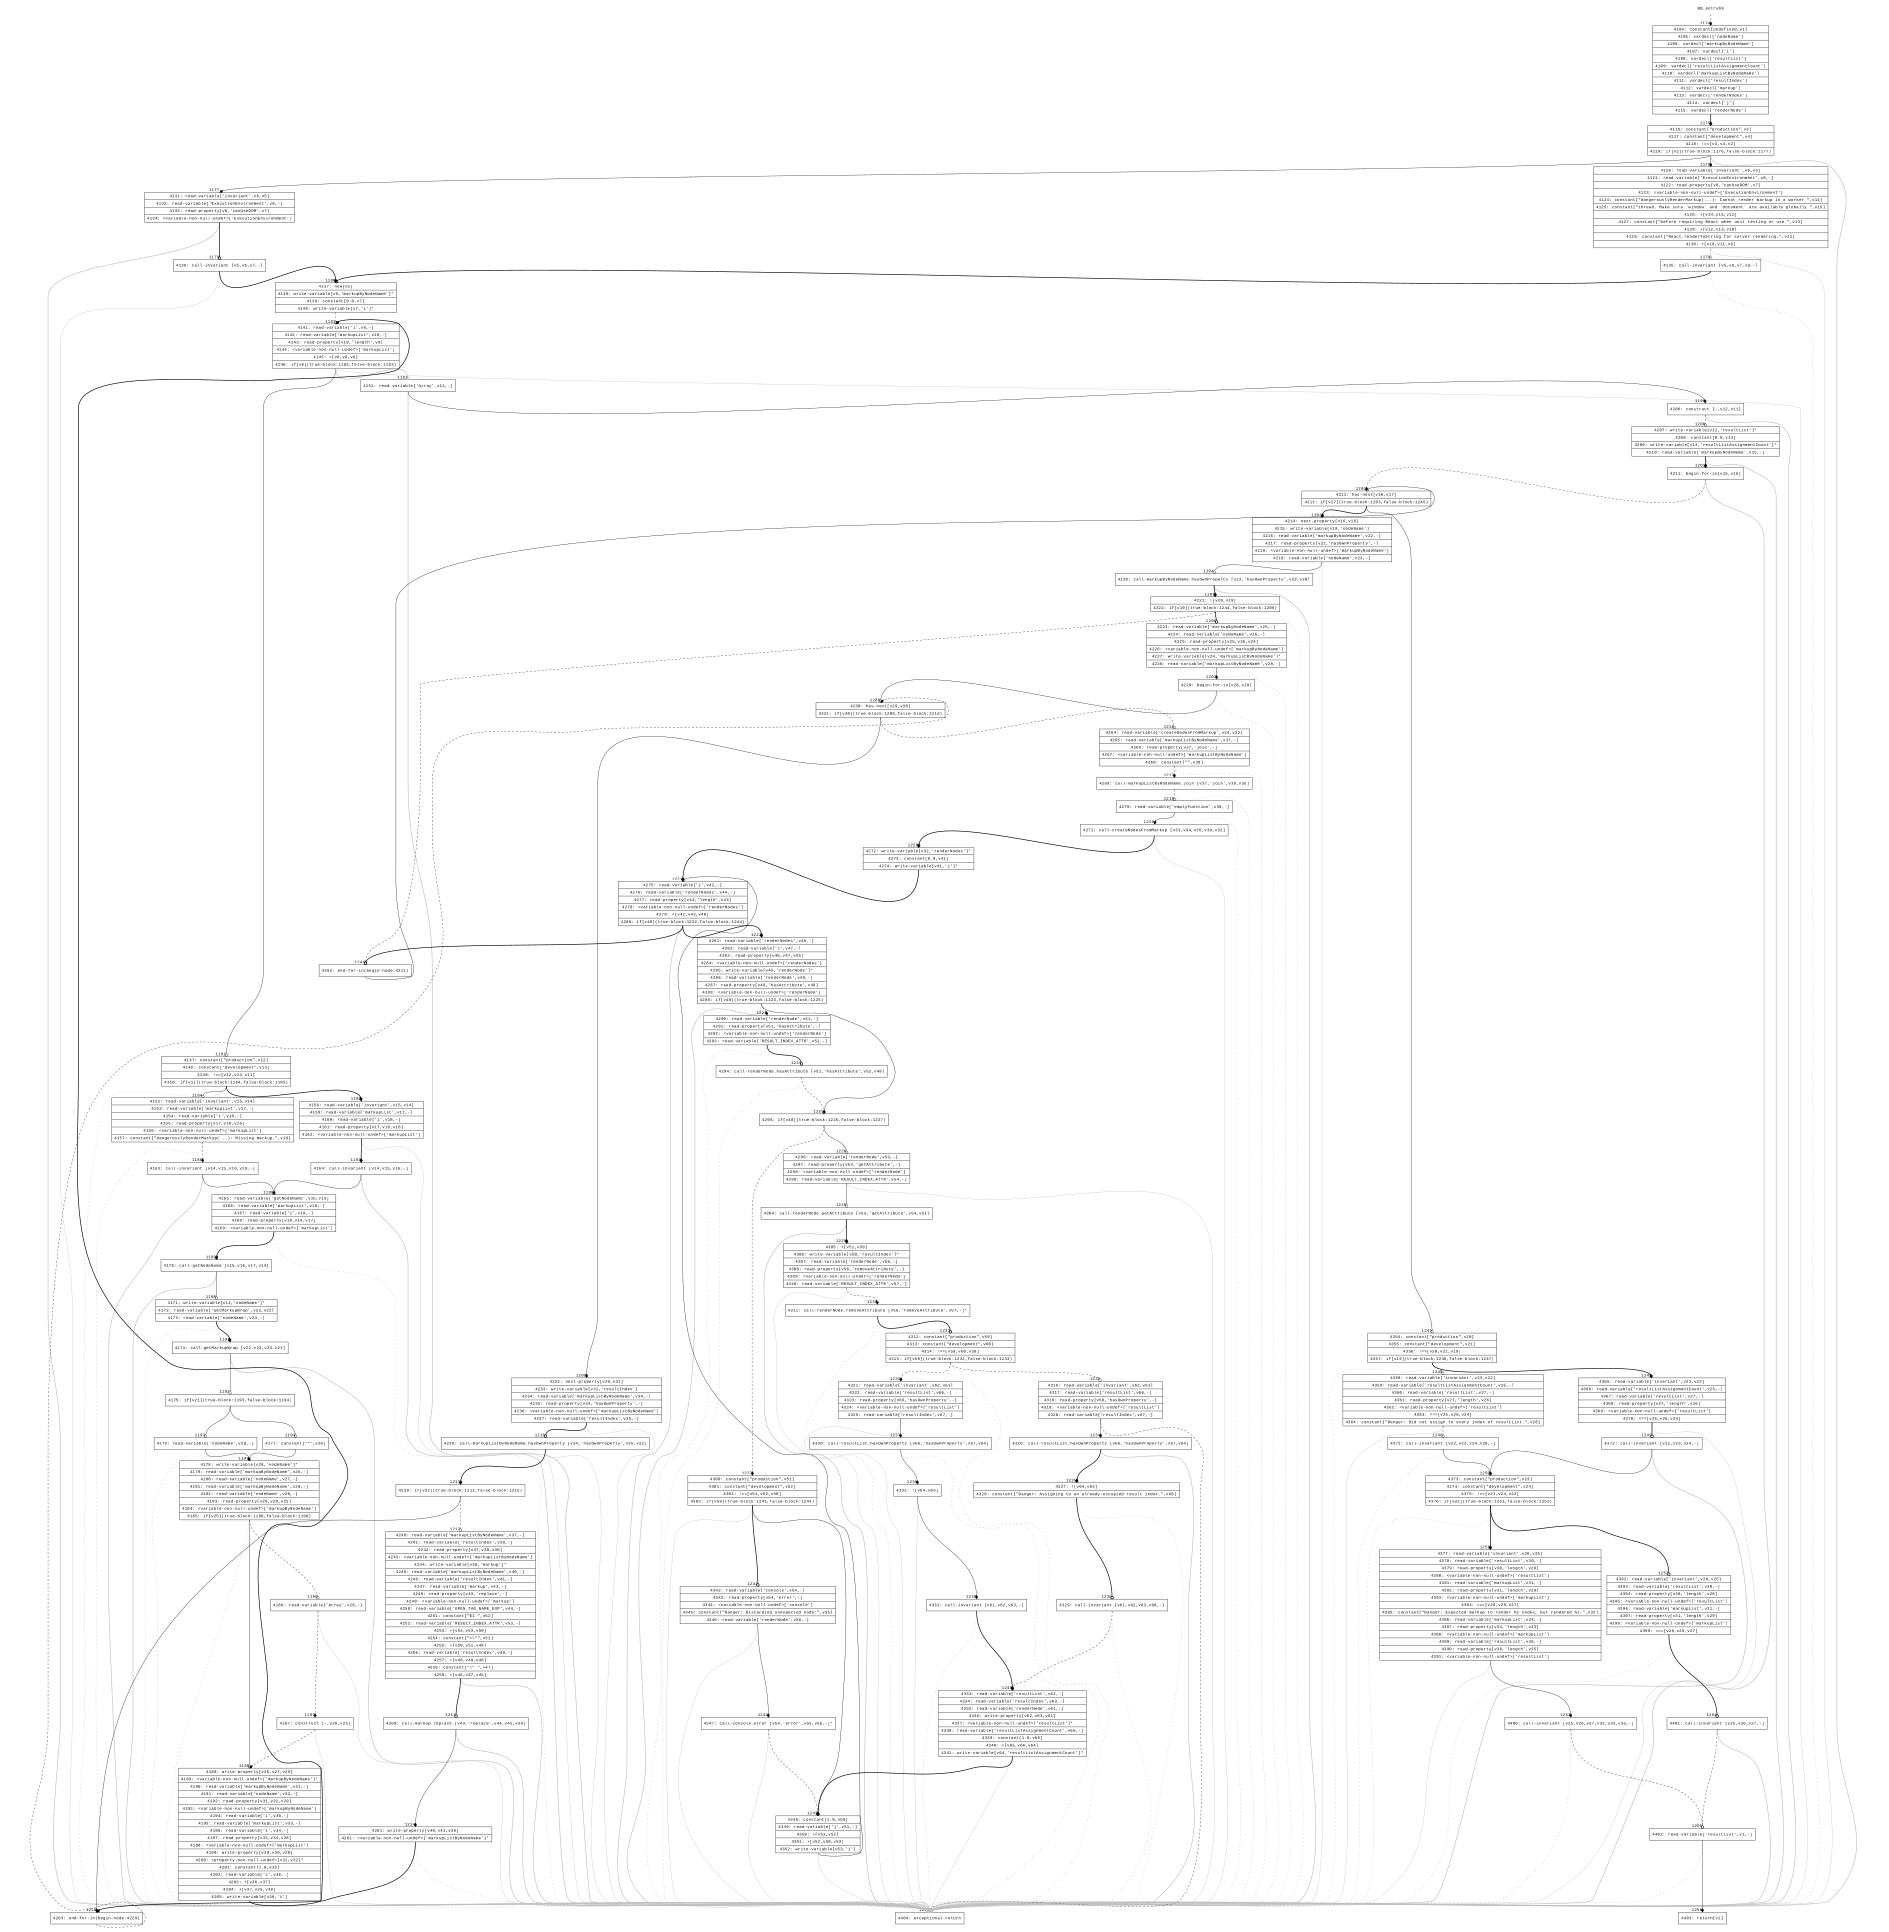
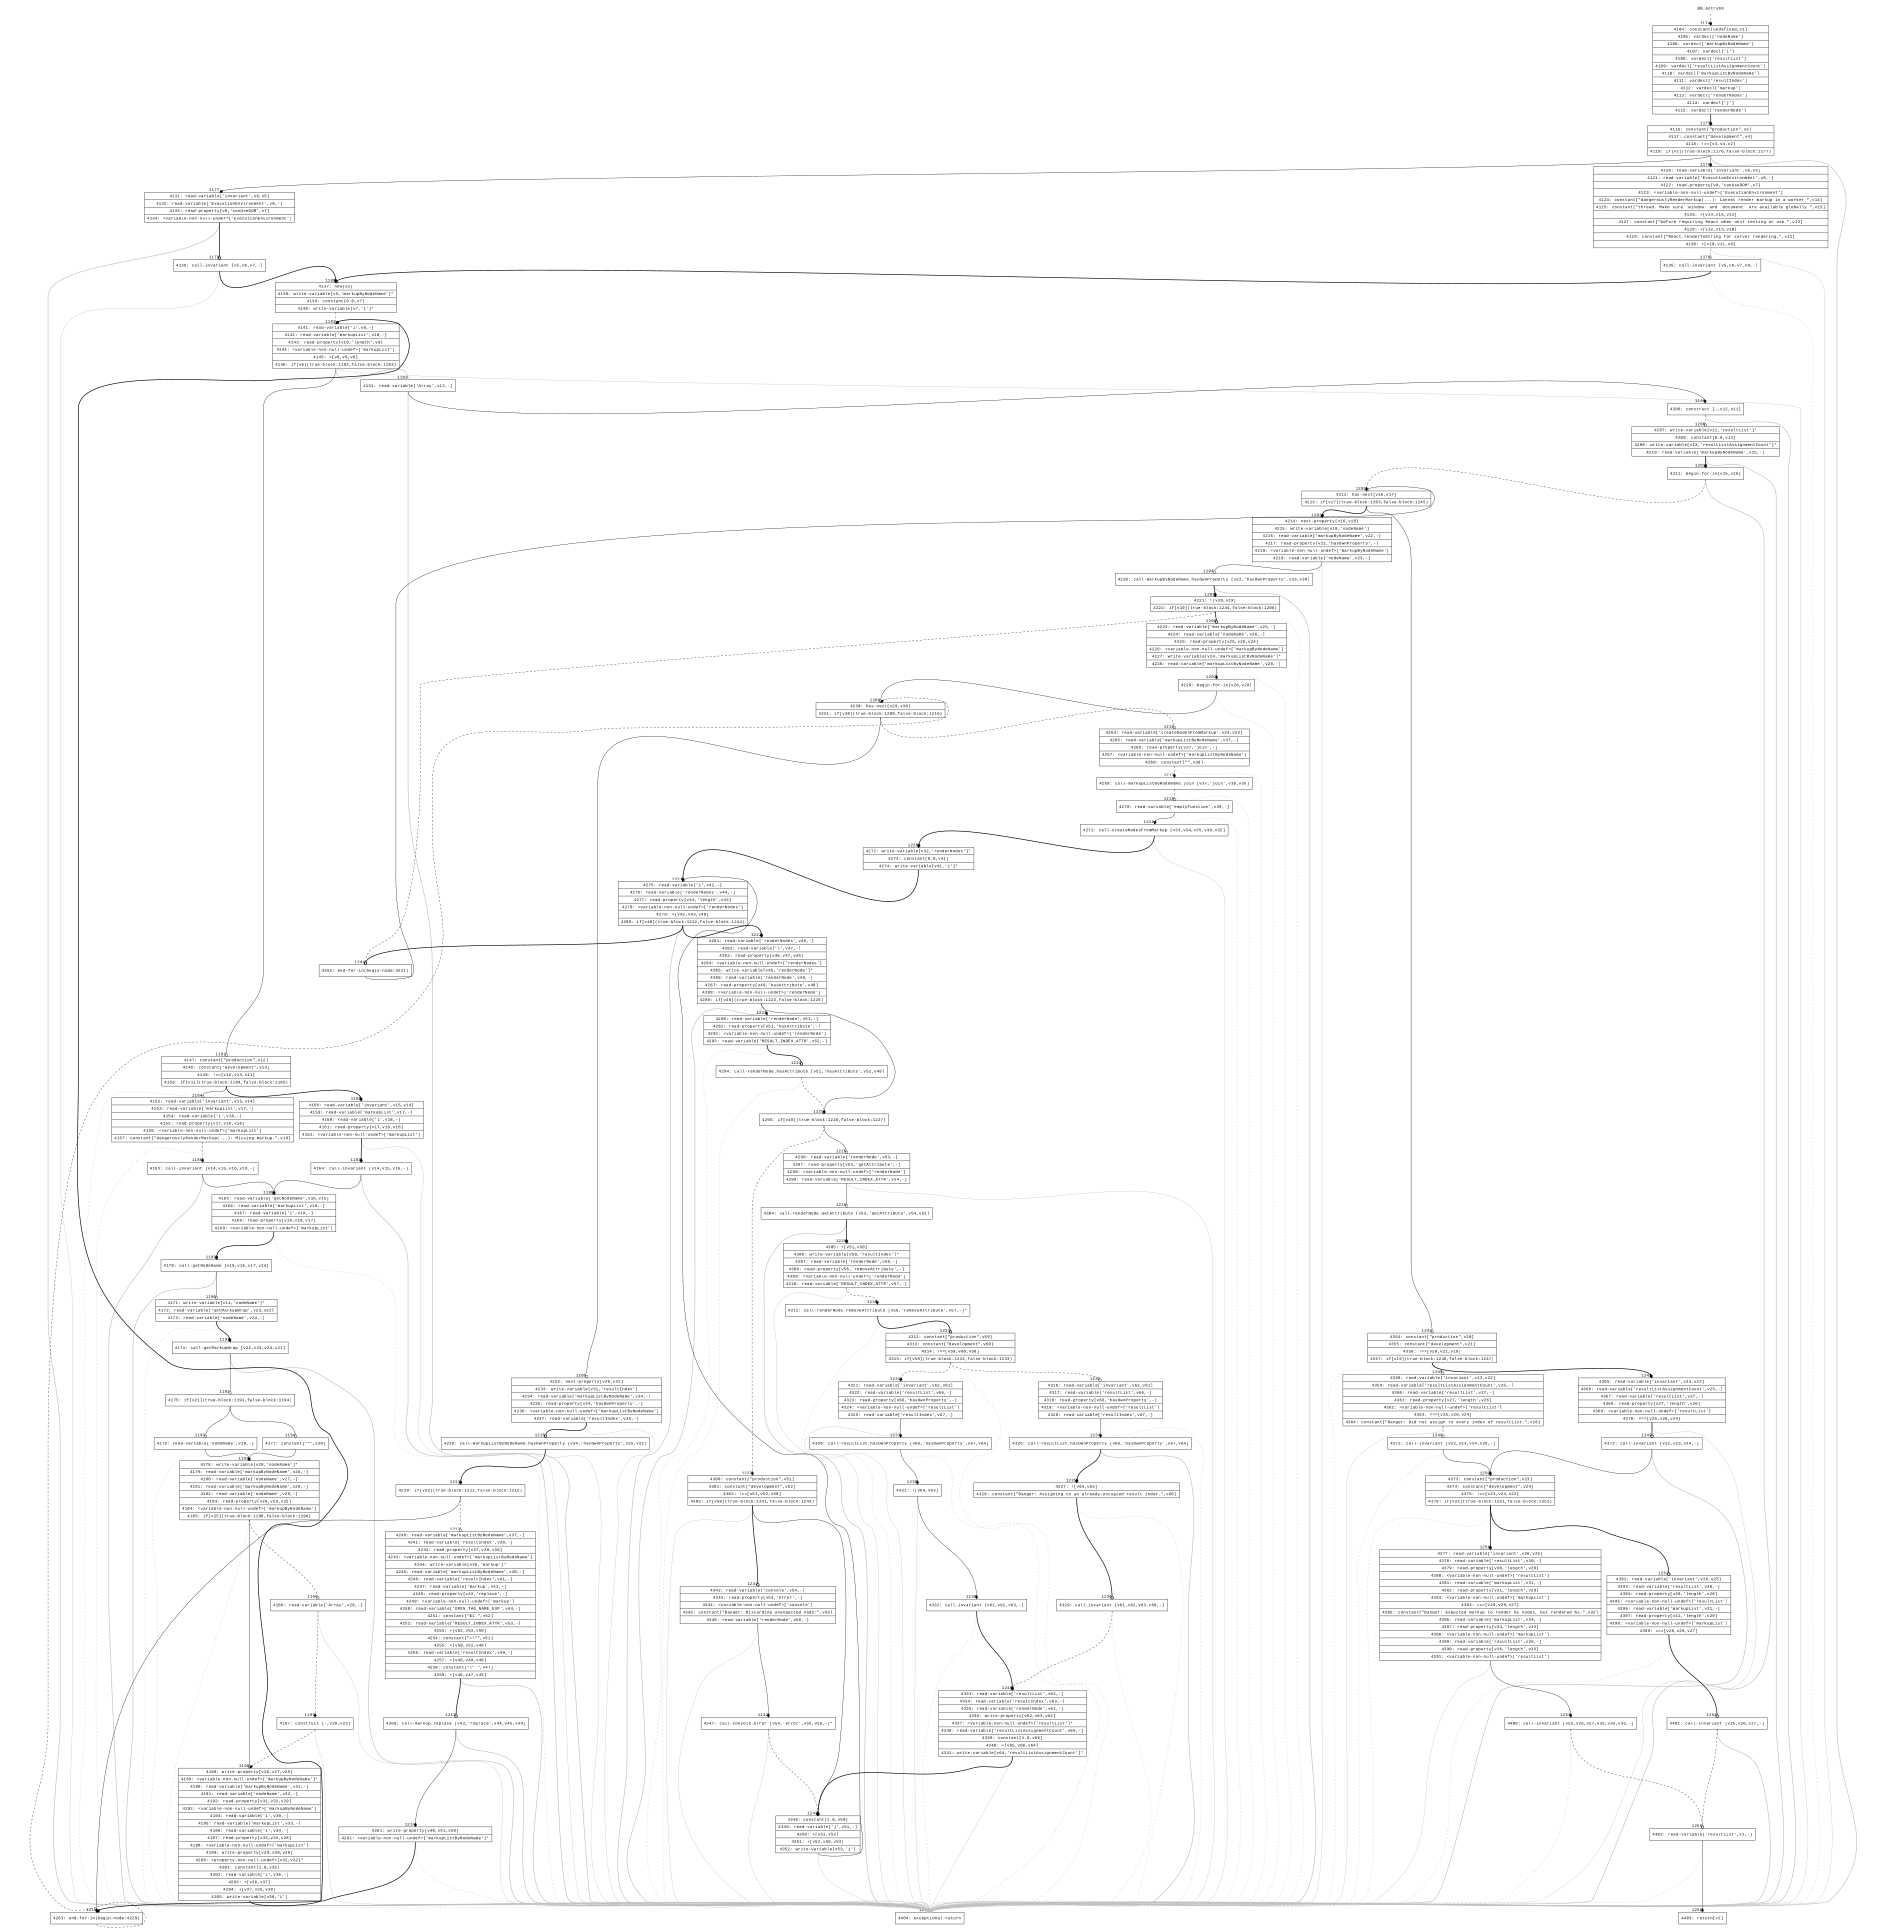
(598, 910) -> (598, 910)
(1201, 1742) -> (1201, 1742)
